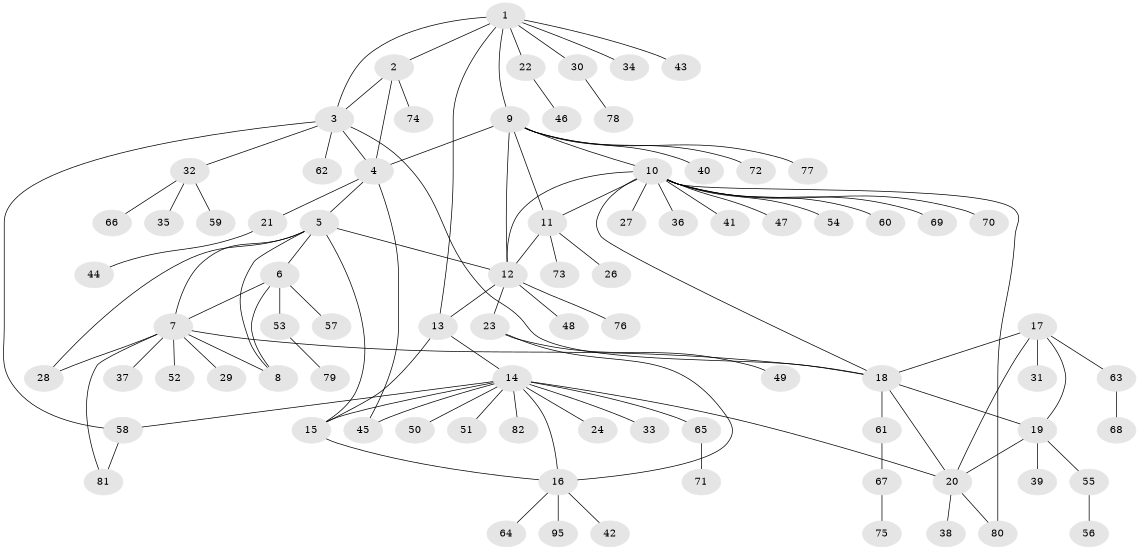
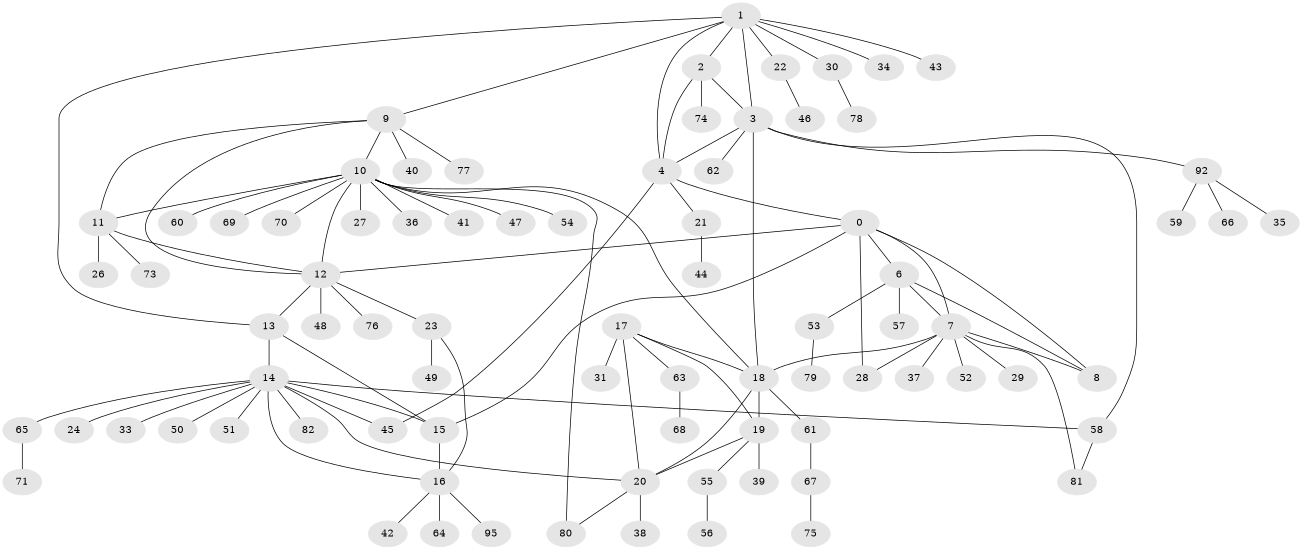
(442, 145) -> (665, 76)
(190, 171) -> (1202, 171)
(756, 171) -> none
(319, 223) -> (860, 223)
